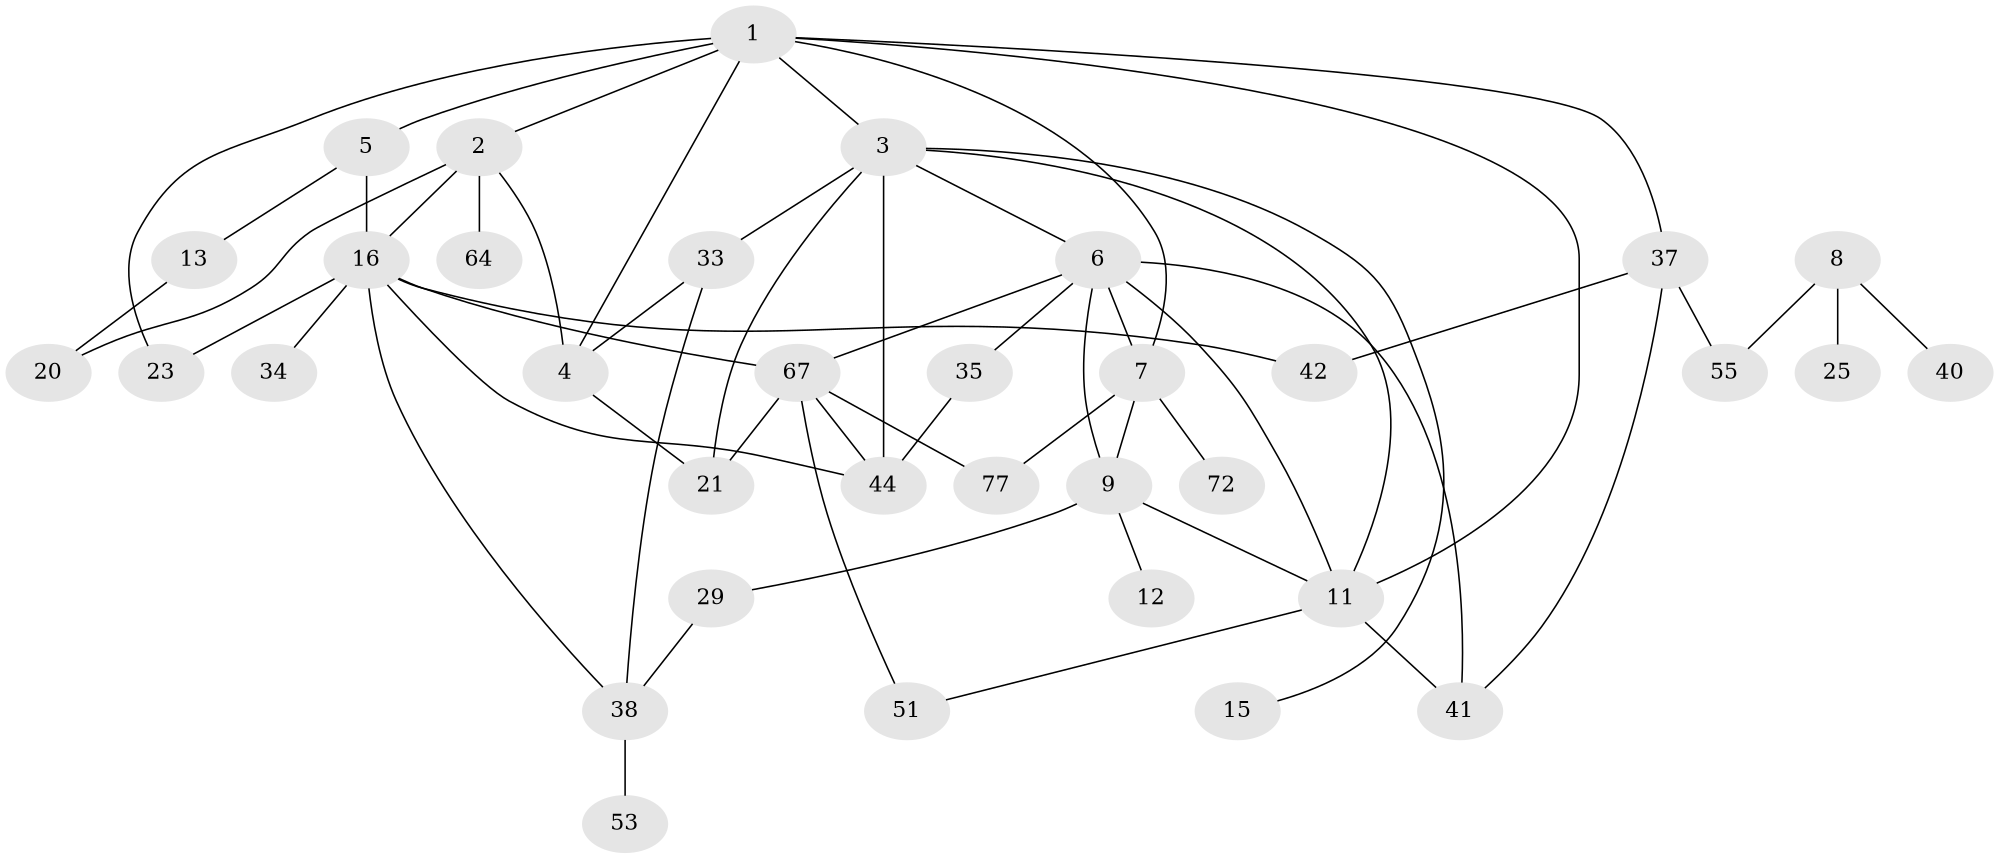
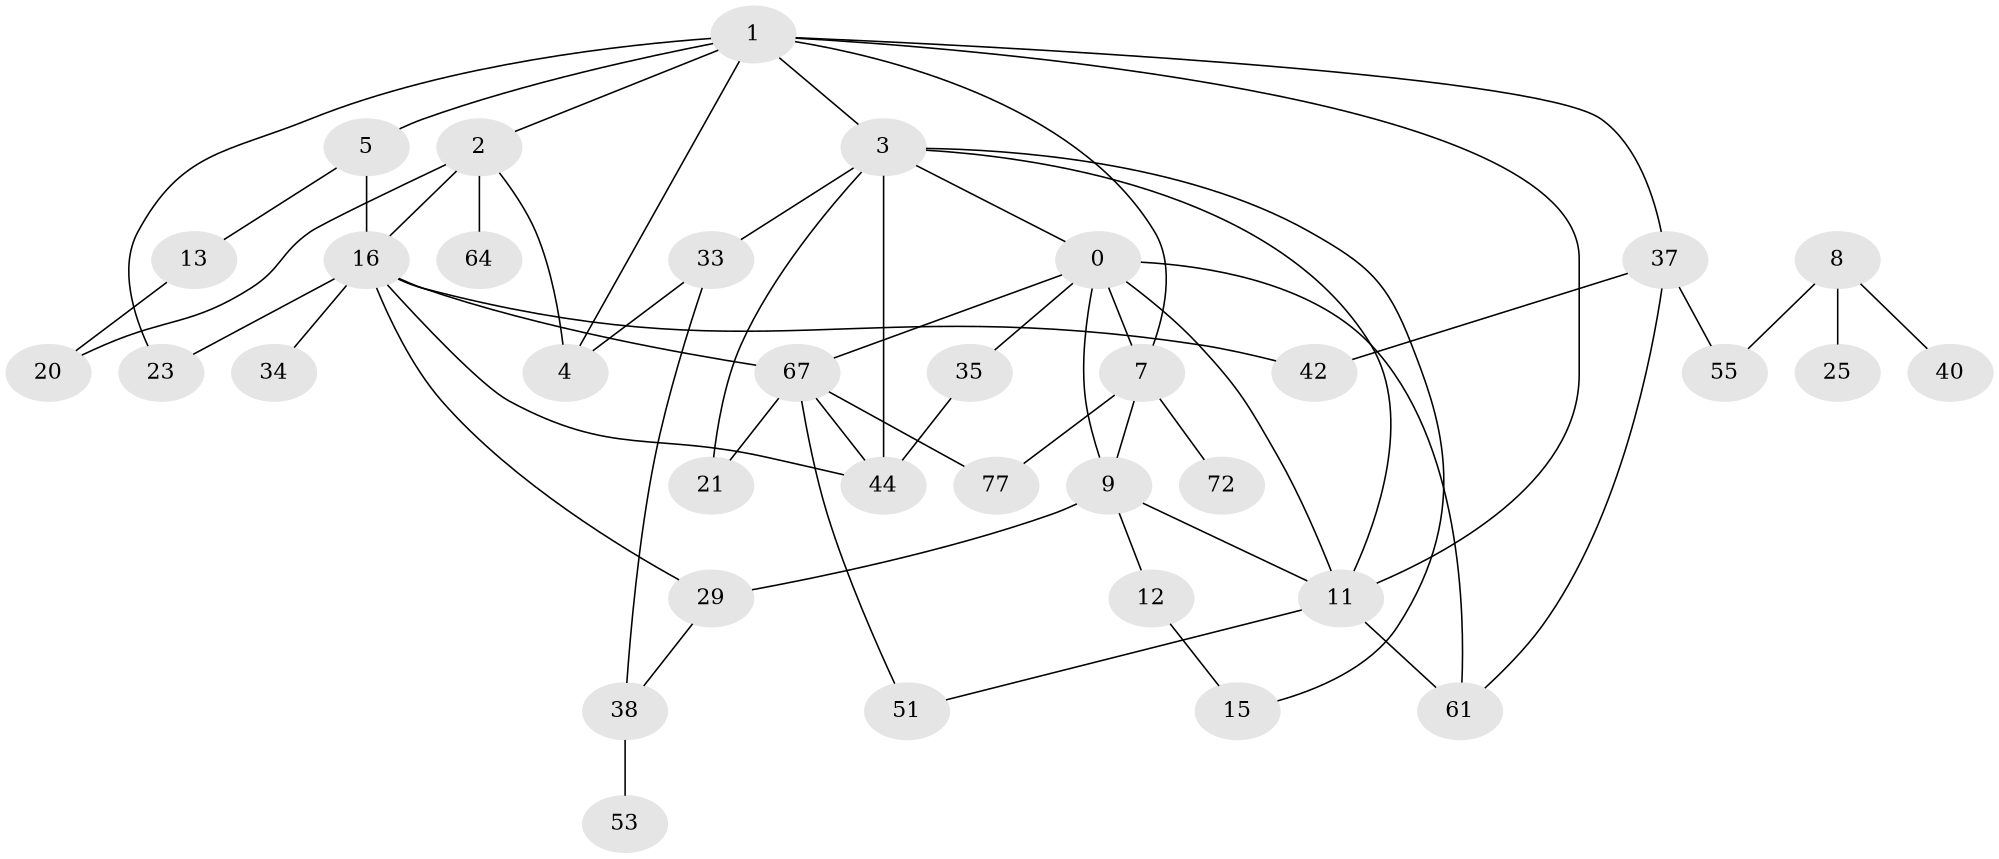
(1098, 260) -> (1098, 260)
(638, 429) -> none
(455, 504) -> (502, 459)
none -> (1195, 655)
(1460, 711) -> (1460, 711)
